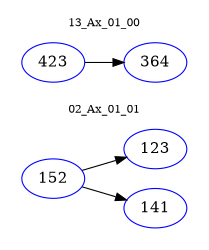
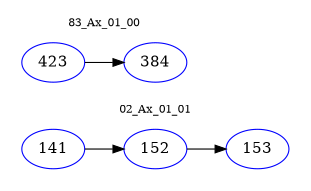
(104, 24) -> (104, 24)
(155, 62) -> (155, 62)
(155, 149) -> (258, 149)
(99, 192) -> (99, 149)
